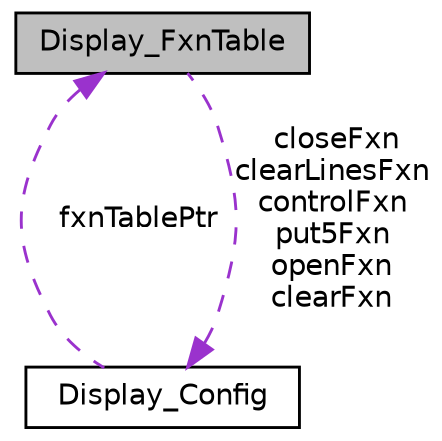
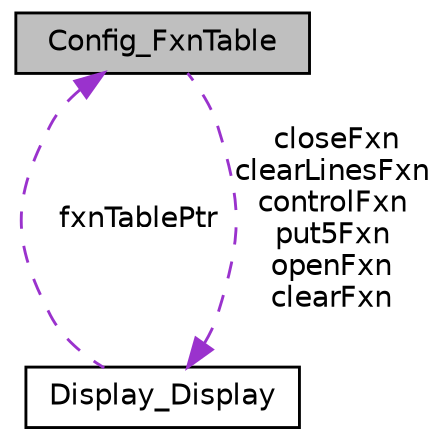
(163, 43) -> (163, 43)
(163, 397) -> (163, 397)
